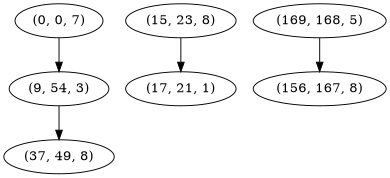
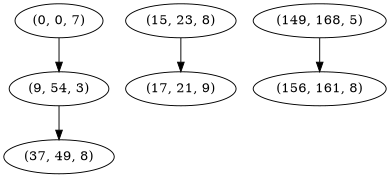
(320, 21) -> (320, 21)
(181, 89) -> (181, 89)
(320, 89) -> (320, 89)
